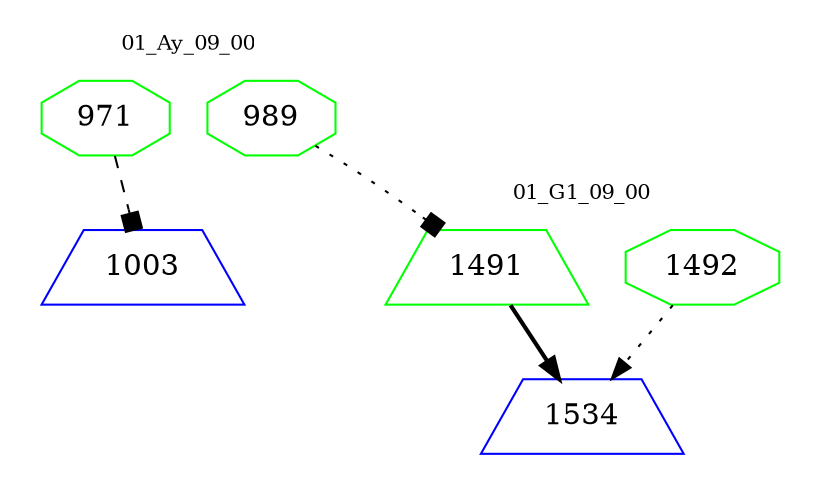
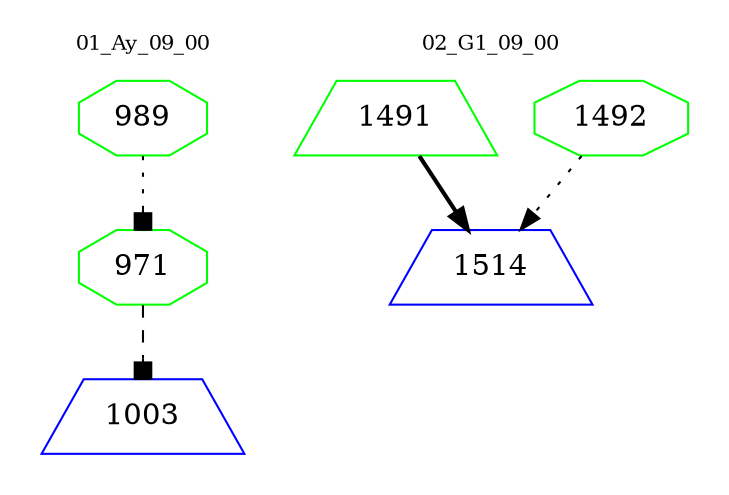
(383, 189) -> (143, 183)
(582, 194) -> (491, 45)
(582, 417) -> (491, 267)
